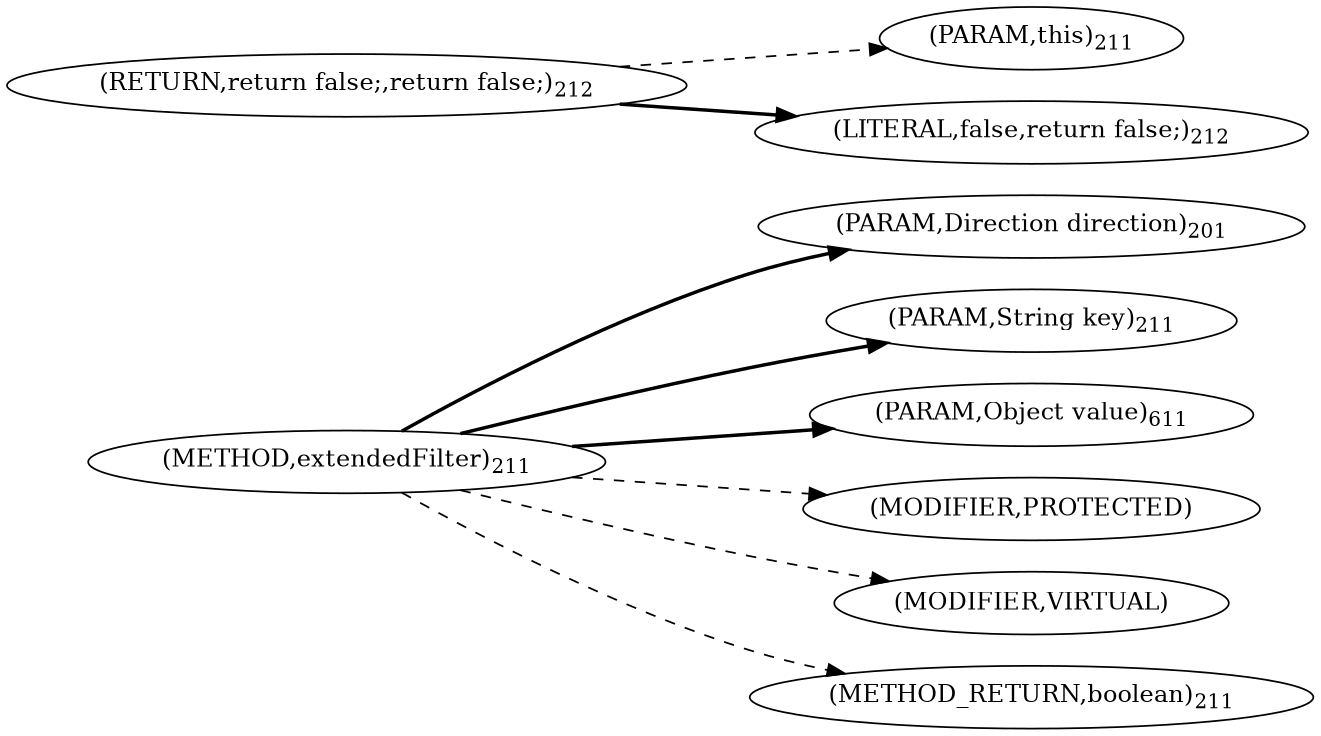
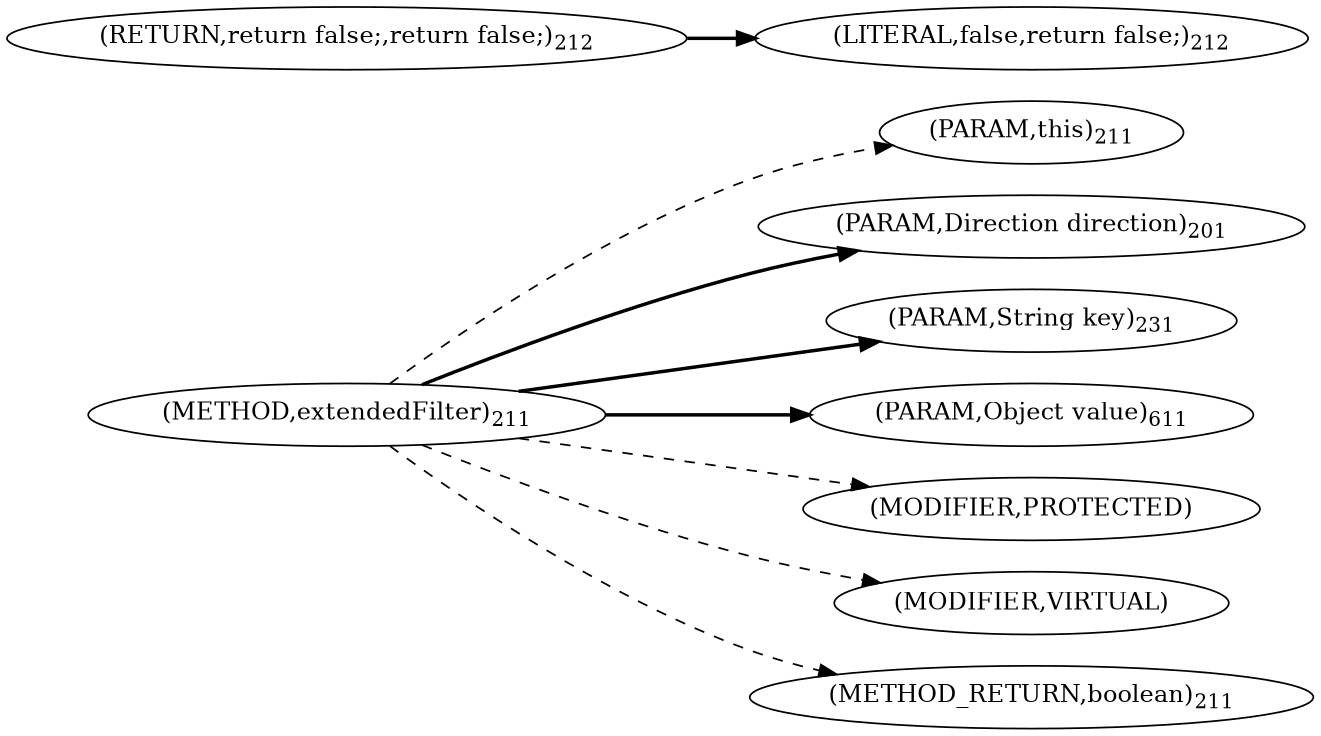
(745, 58) -> (620, 238)
(1155, 318) -> (1155, 318)
